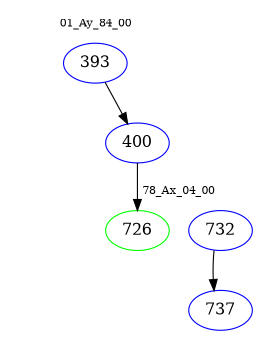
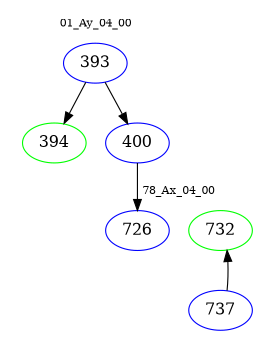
(96, 24) -> (96, 24)
none -> (54, 143)
(137, 231) -> (137, 231)
(221, 231) -> (221, 231)
(213, 265) -> (228, 276)
